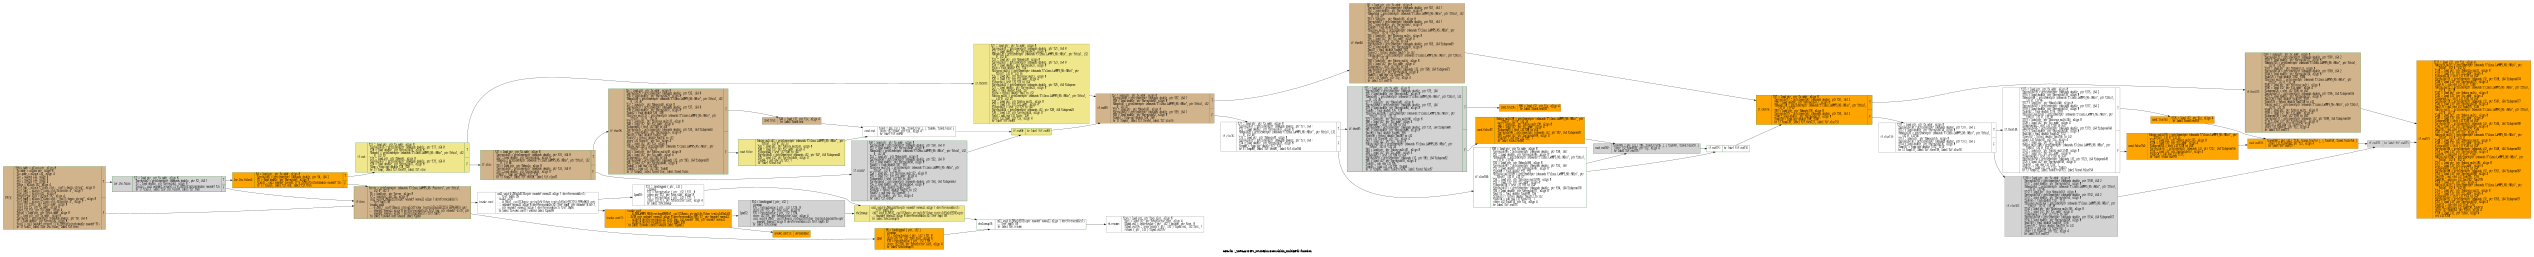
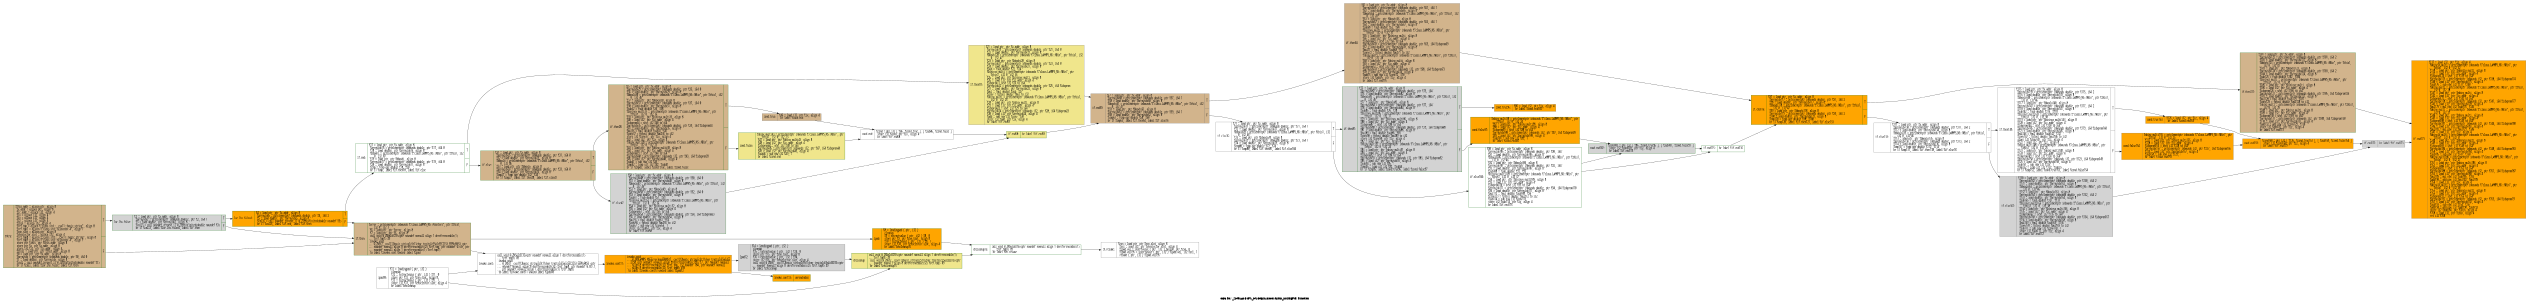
(412, 158) -> (412, 158)
(2050, 192) -> (2044, 192)
(614, 198) -> (462, 273)
